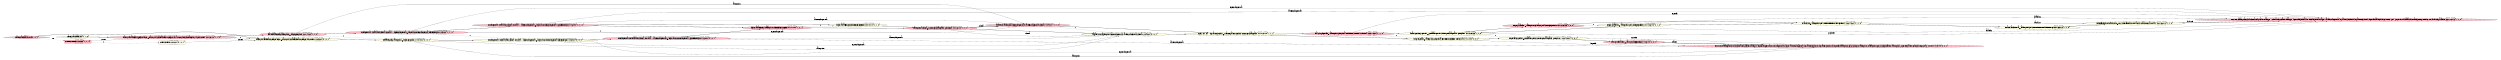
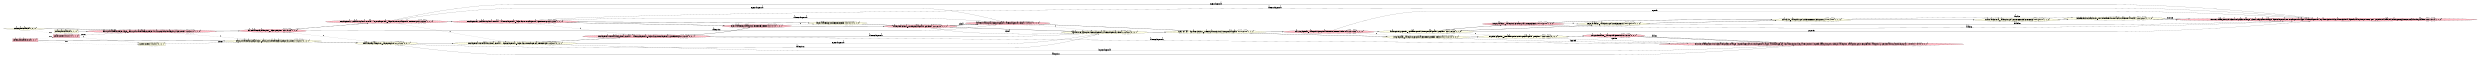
none -> (25, 29)
(27, 37) -> (25, 40)
(78, 37) -> (66, 31)
none -> (88, 44)
